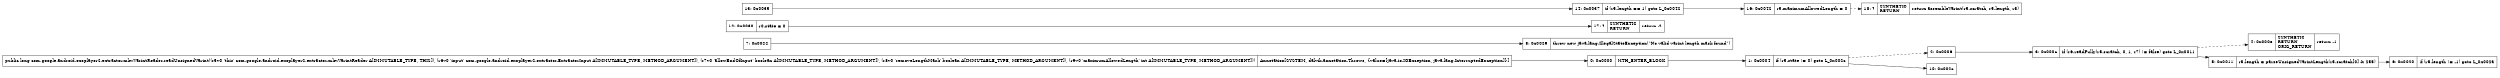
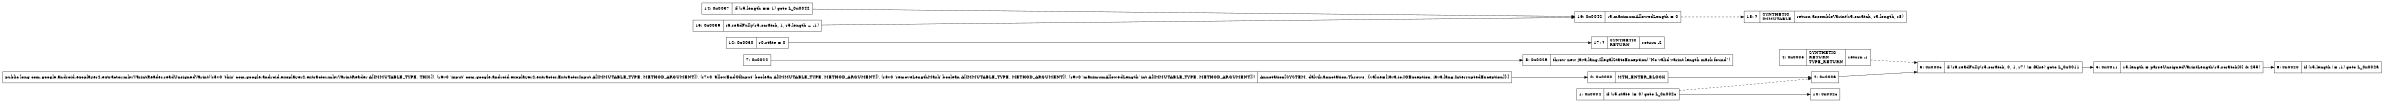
(757, 9) -> none
(1890, 11) -> (1777, 19)
none -> (757, 26)
(2221, 46) -> (1892, 61)
(2295, 47) -> (1826, 62)
(1705, 61) -> (1738, 77)
